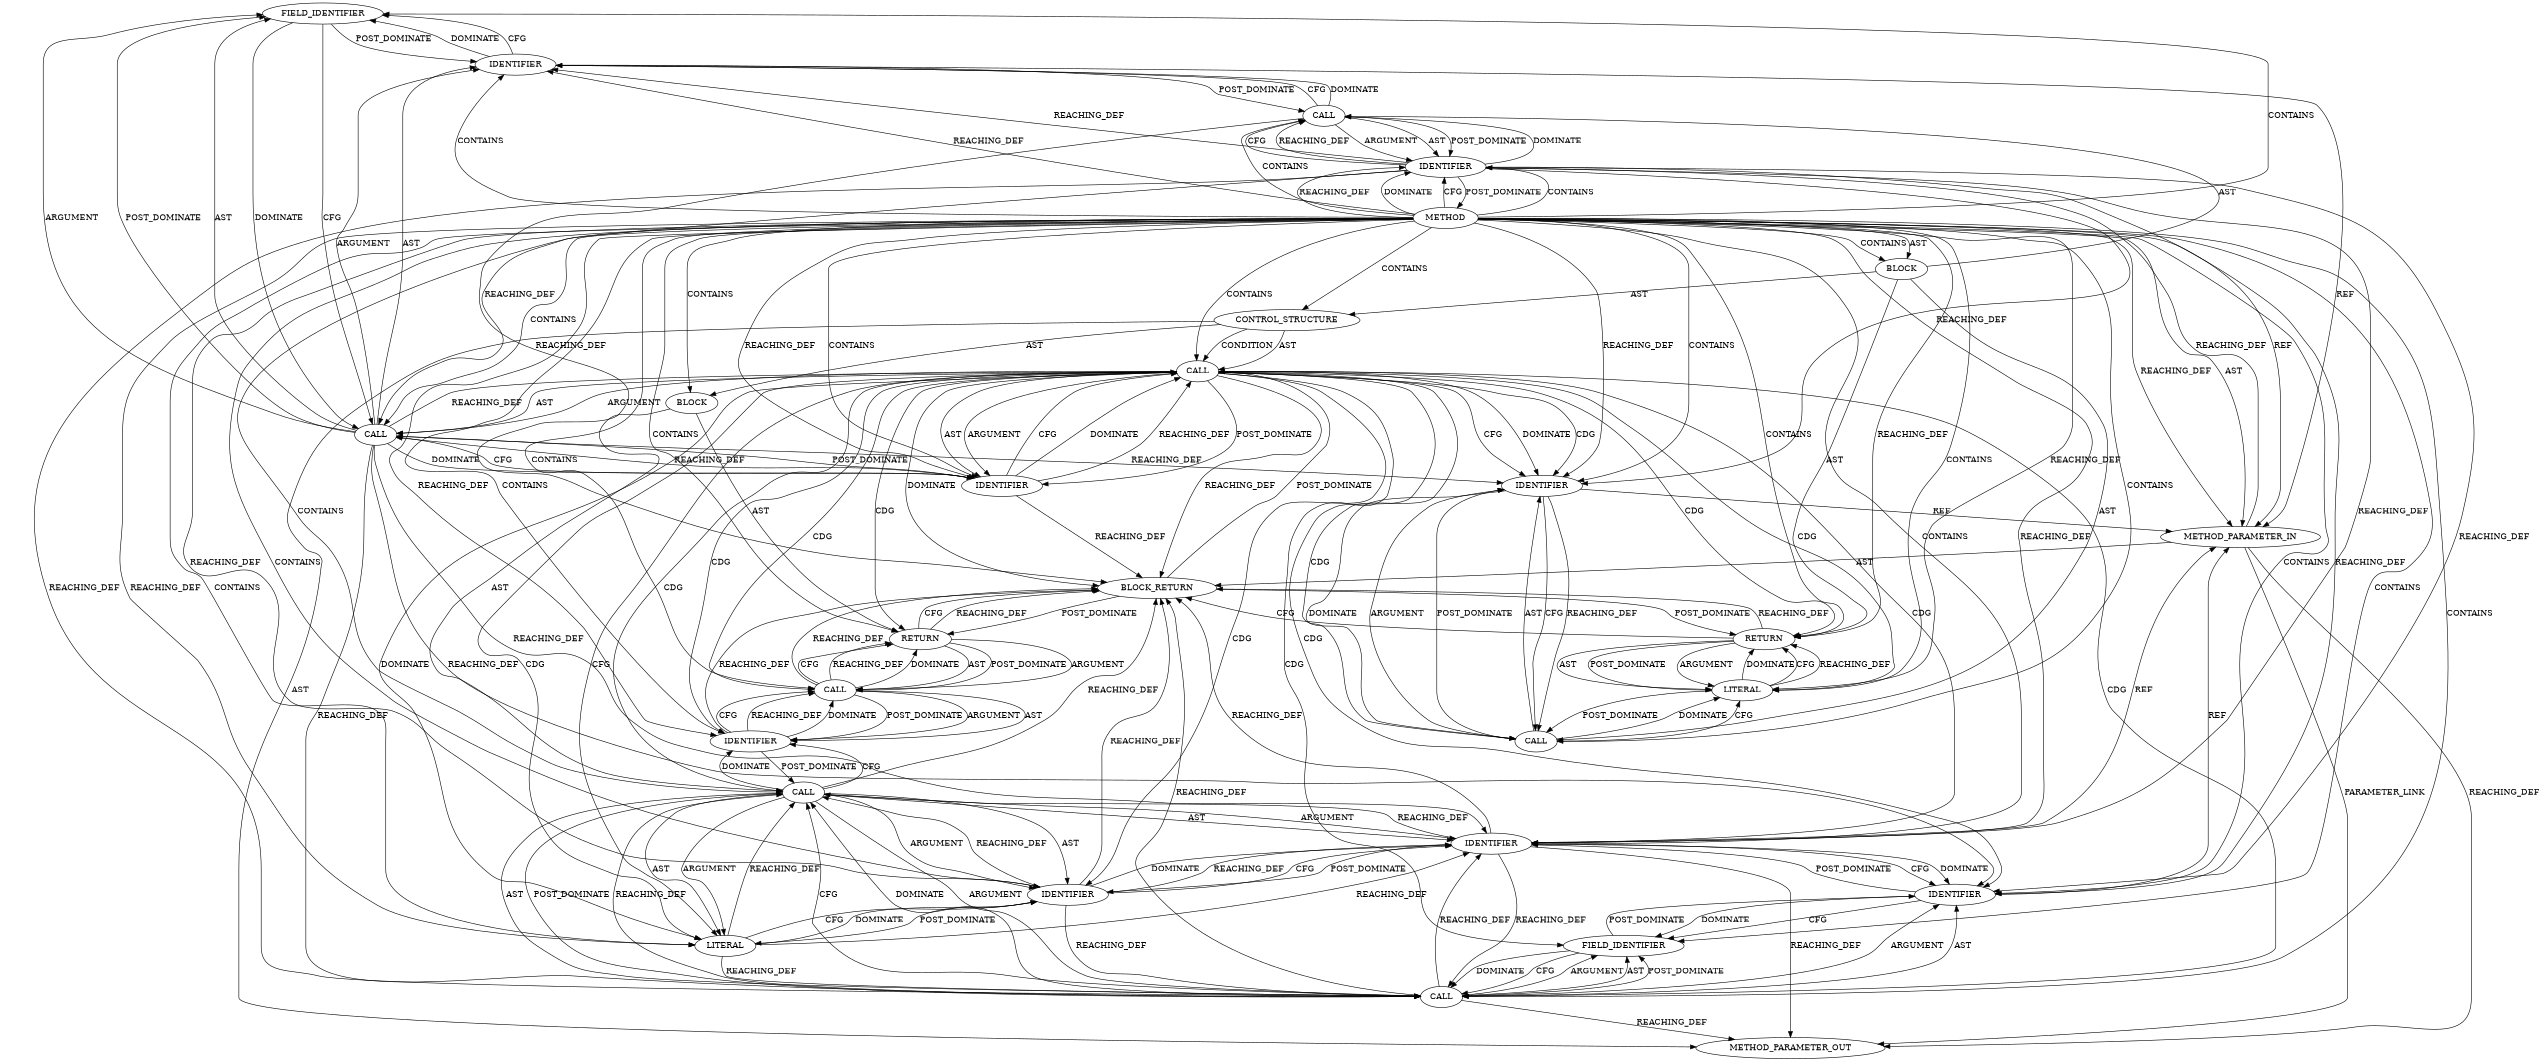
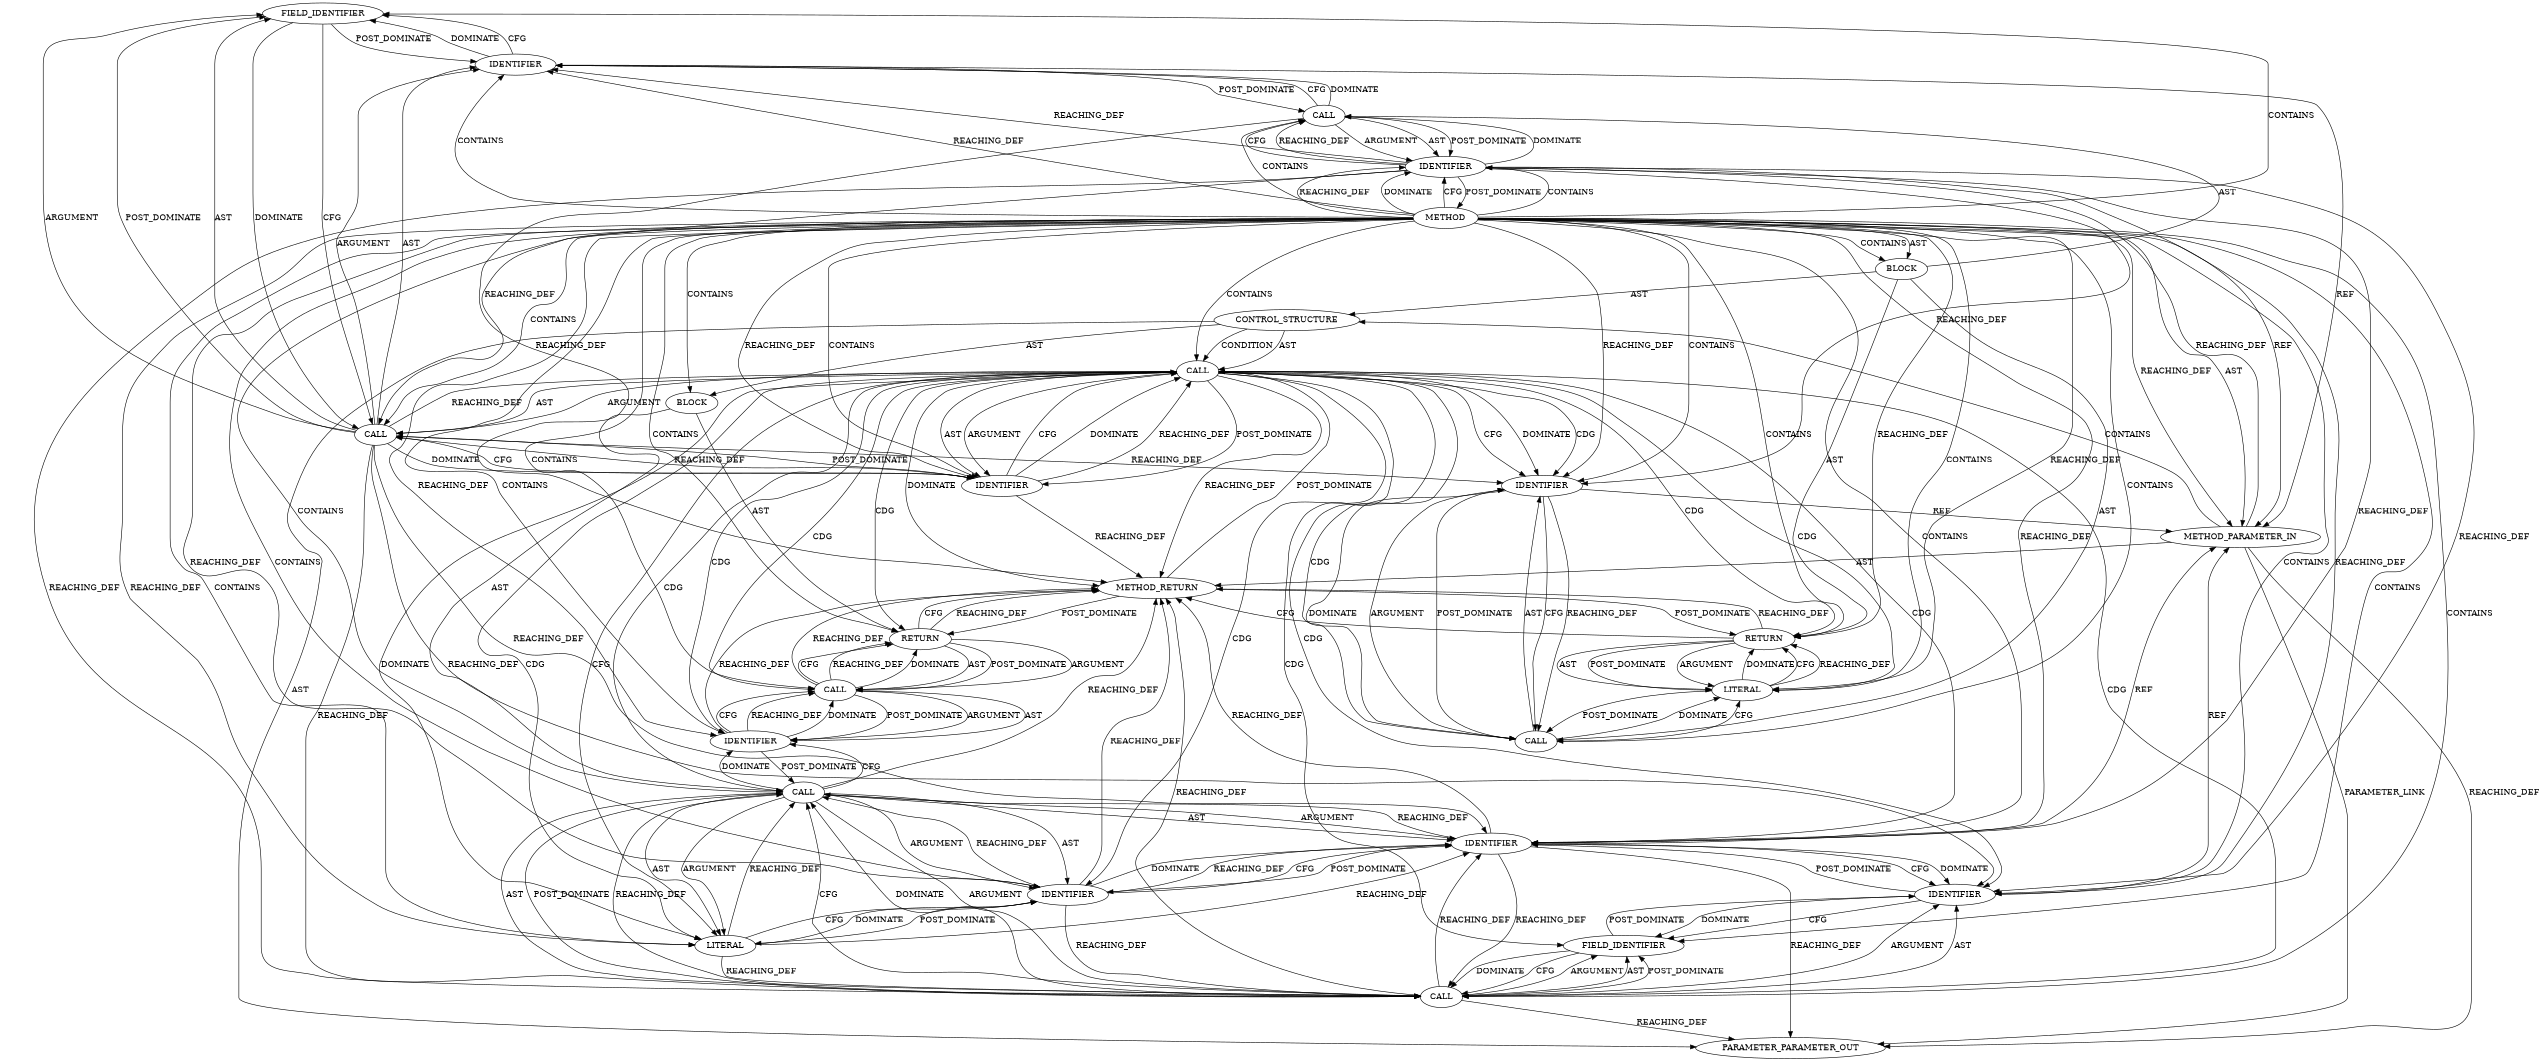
(1369, 267) -> (1835, 365)
(1157, 588) -> (1157, 588)
(1790, 1048) -> (1790, 1048)
